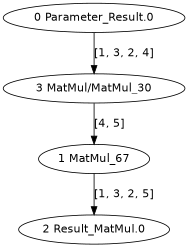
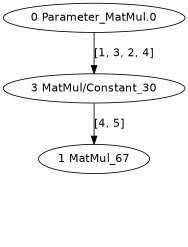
(94, 18) -> (94, 18)
(94, 88) -> (94, 88)
(94, 230) -> none
